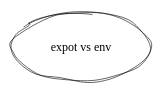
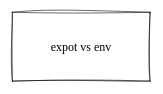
(81, 47) -> (81, 47)
